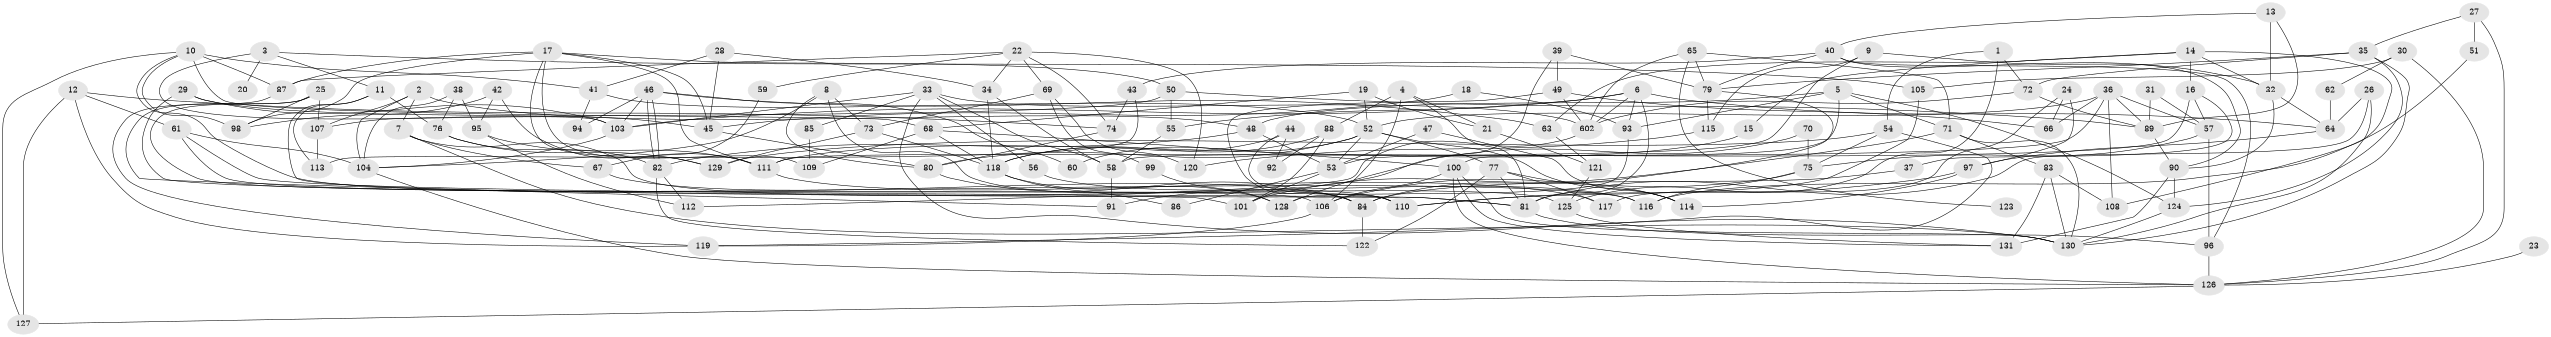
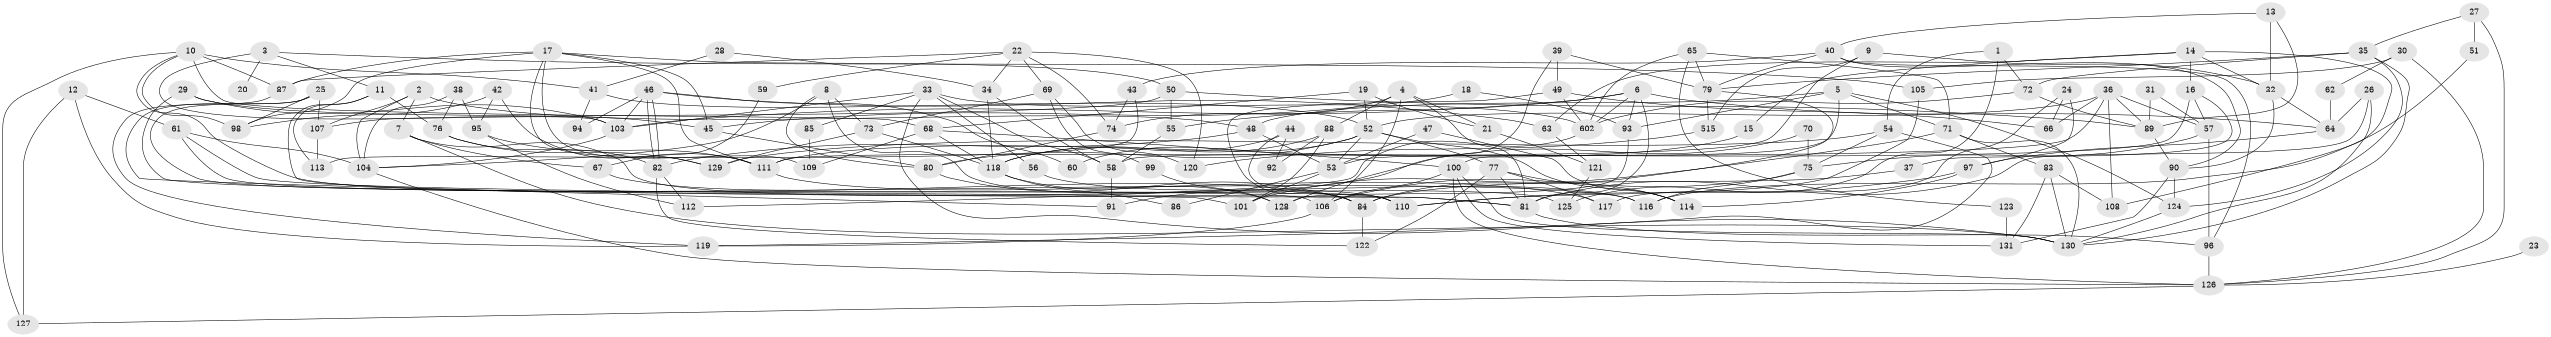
(714, 90) -> none
(592, 113) -> (1259, 114)
(1708, 129) -> (1708, 129)
(1793, 238) -> (2006, 227)
